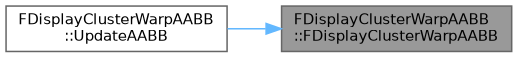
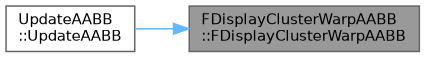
(117, 29) -> (70, 29)
